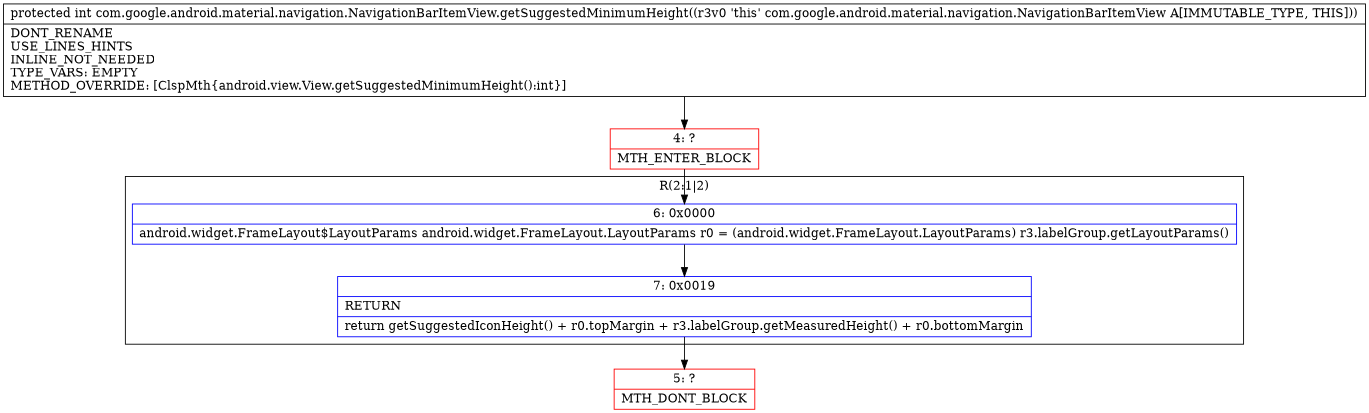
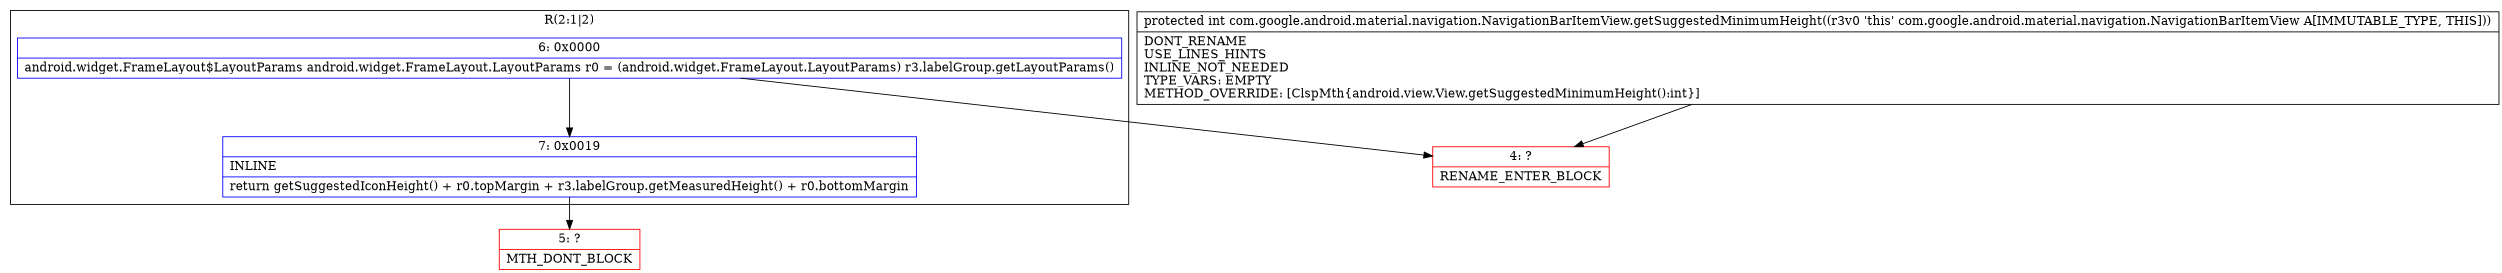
(684, 159) -> (1521, 176)
(684, 182) -> (1082, 117)
(373, 306) -> (254, 166)
